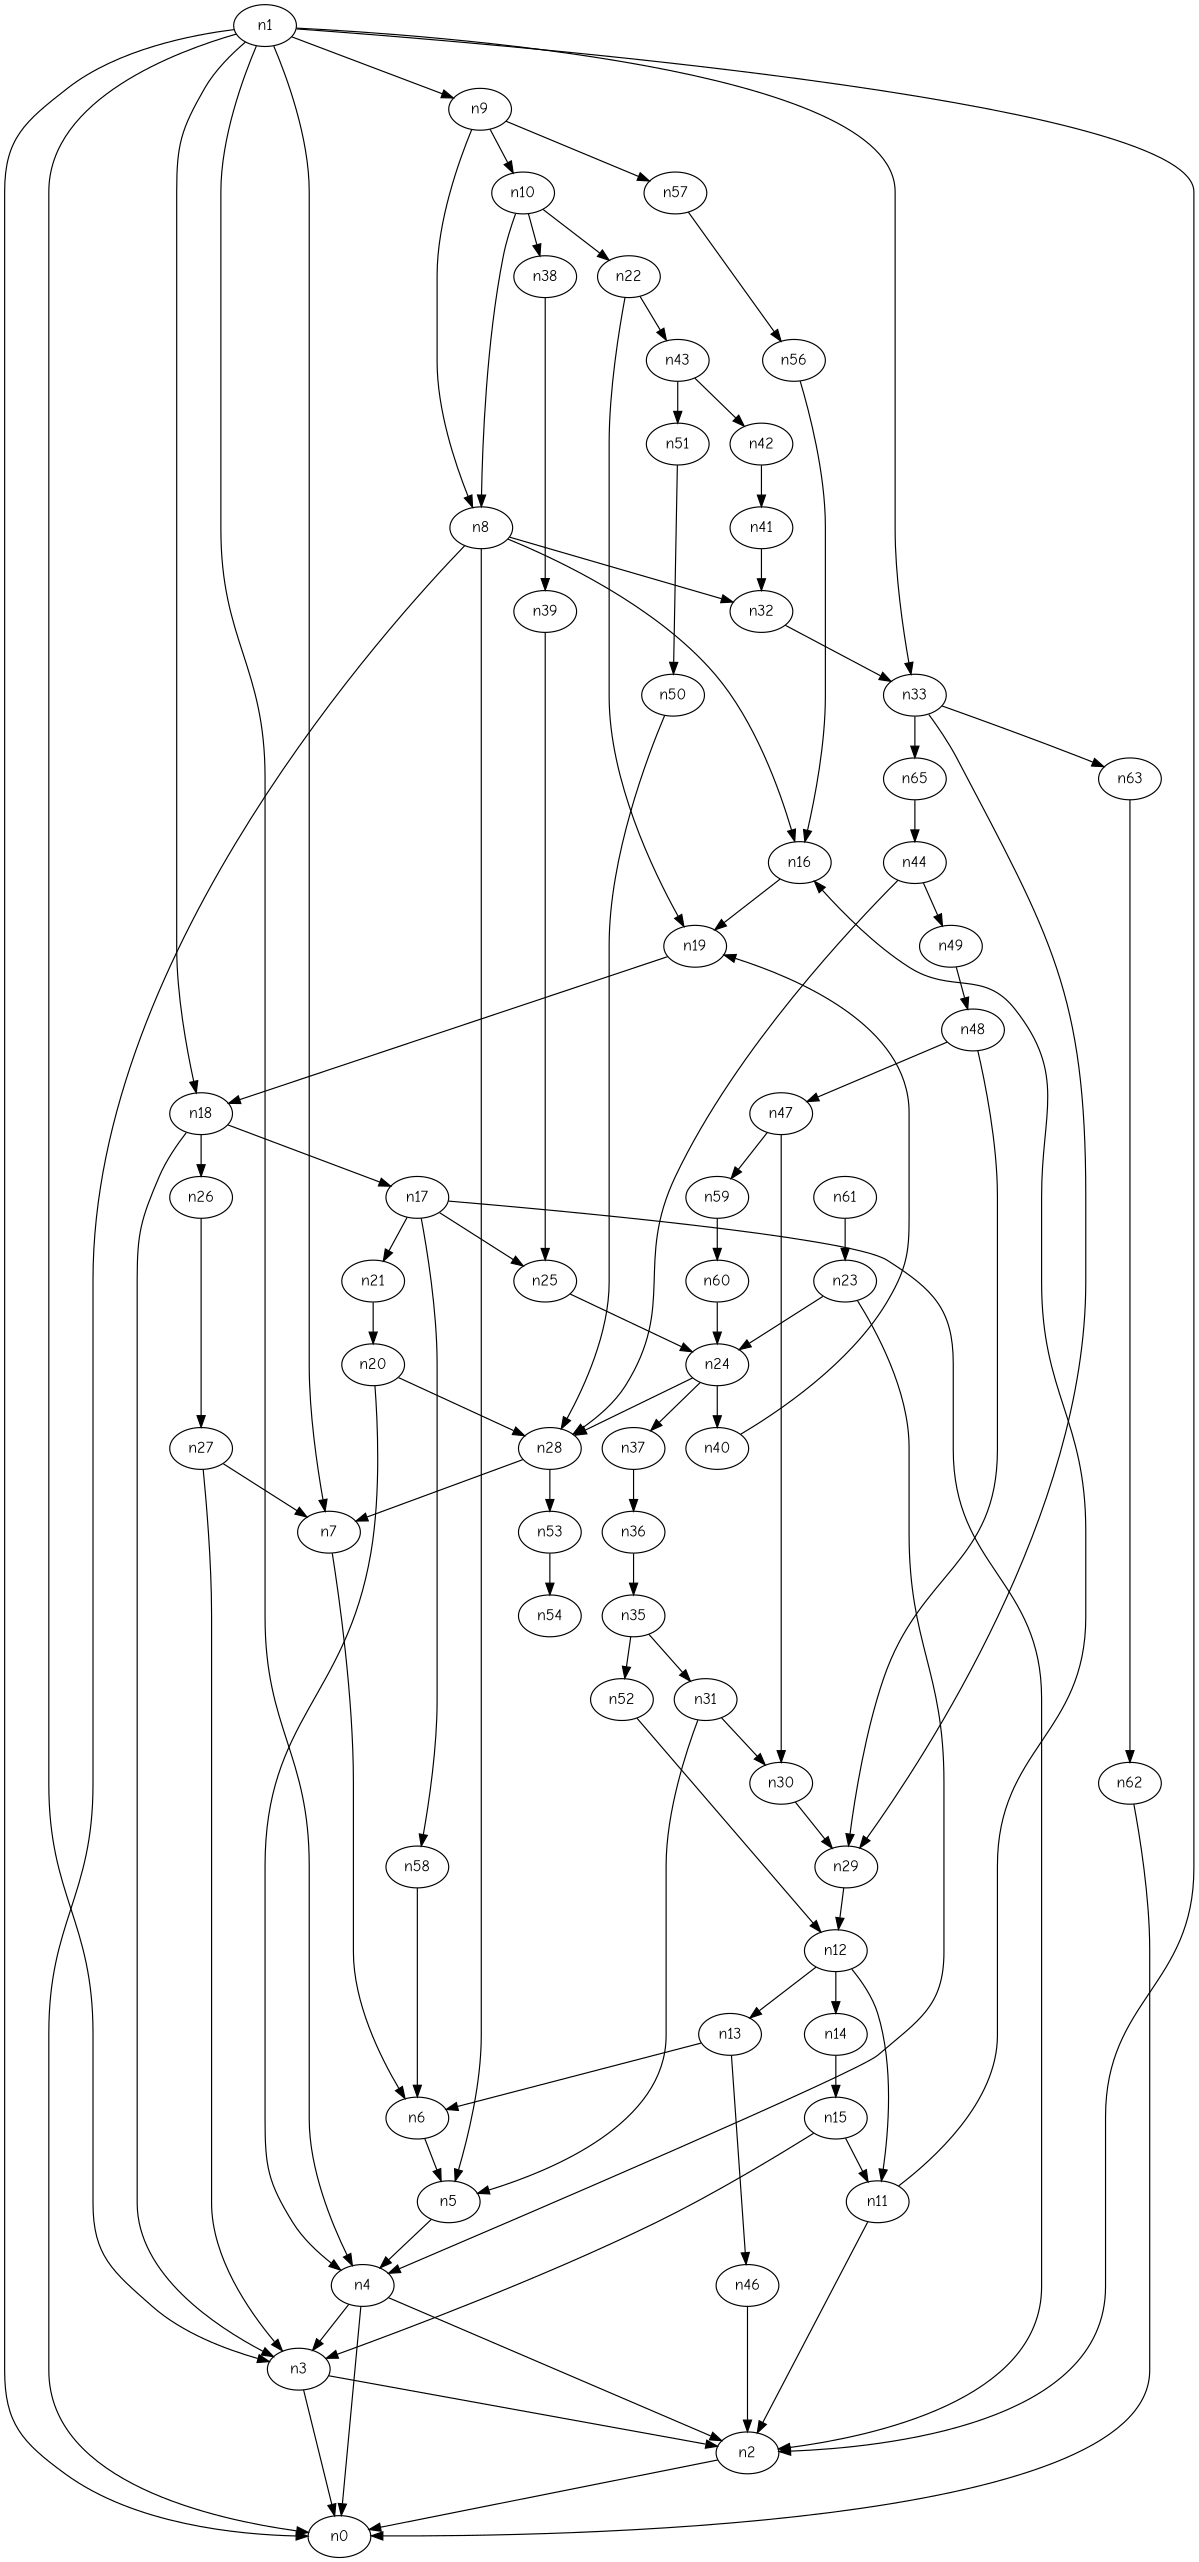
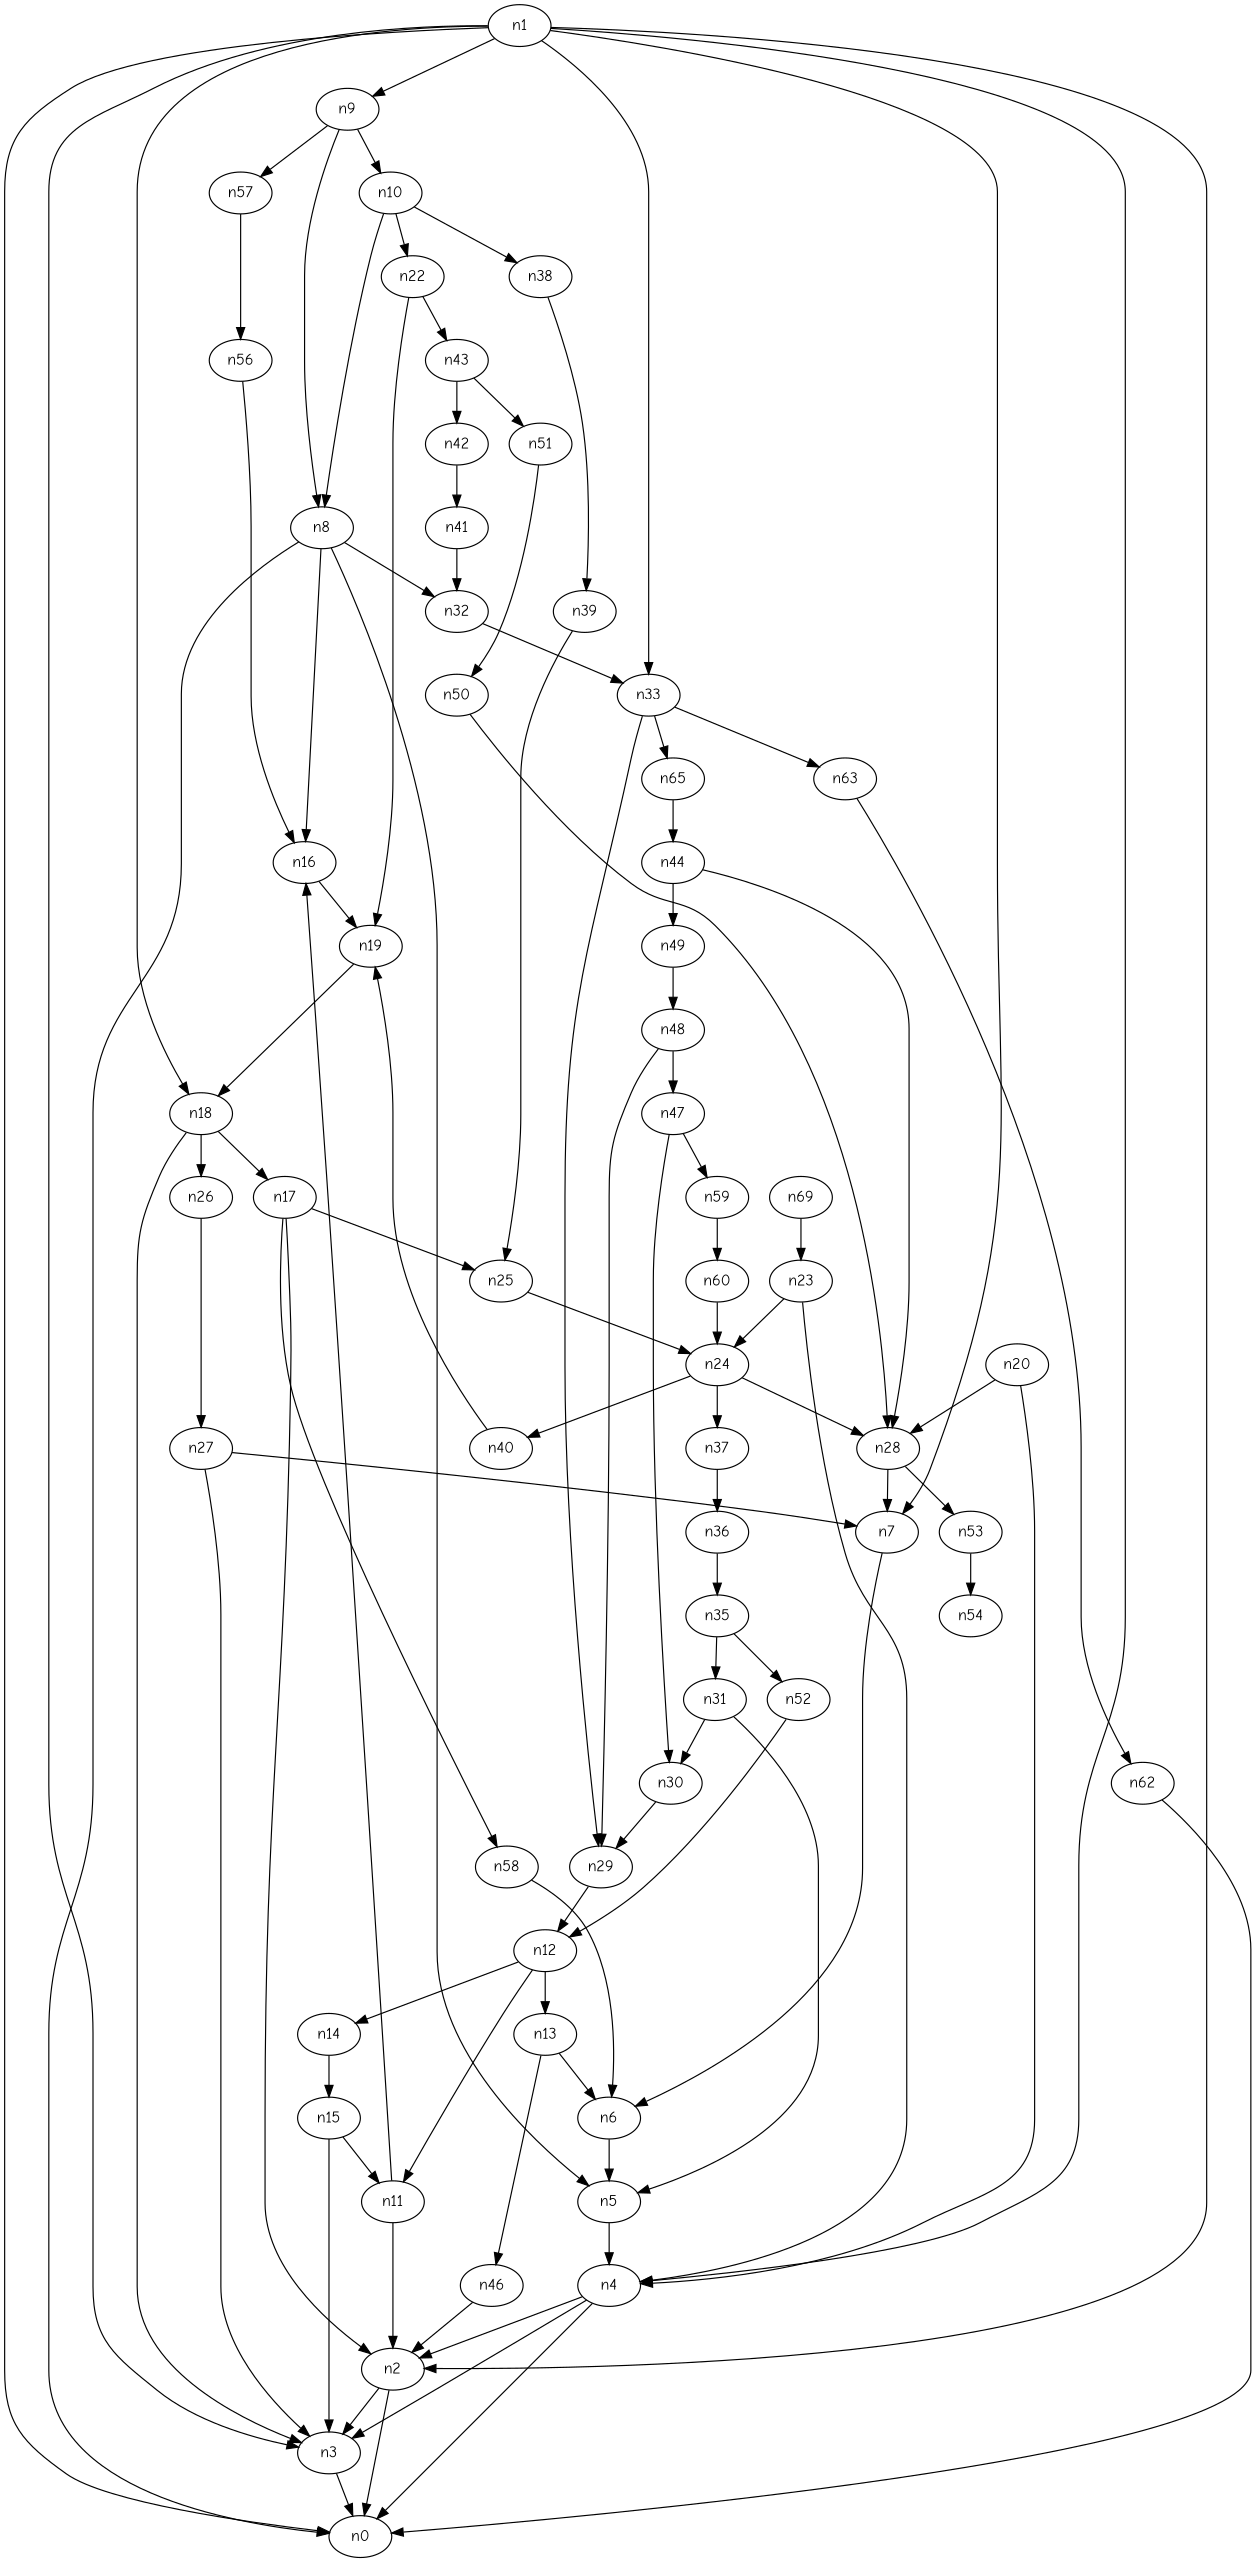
(845, 1197) -> (801, 1197)
(373, 1281) -> none
(517, 2410) -> (365, 2406)
